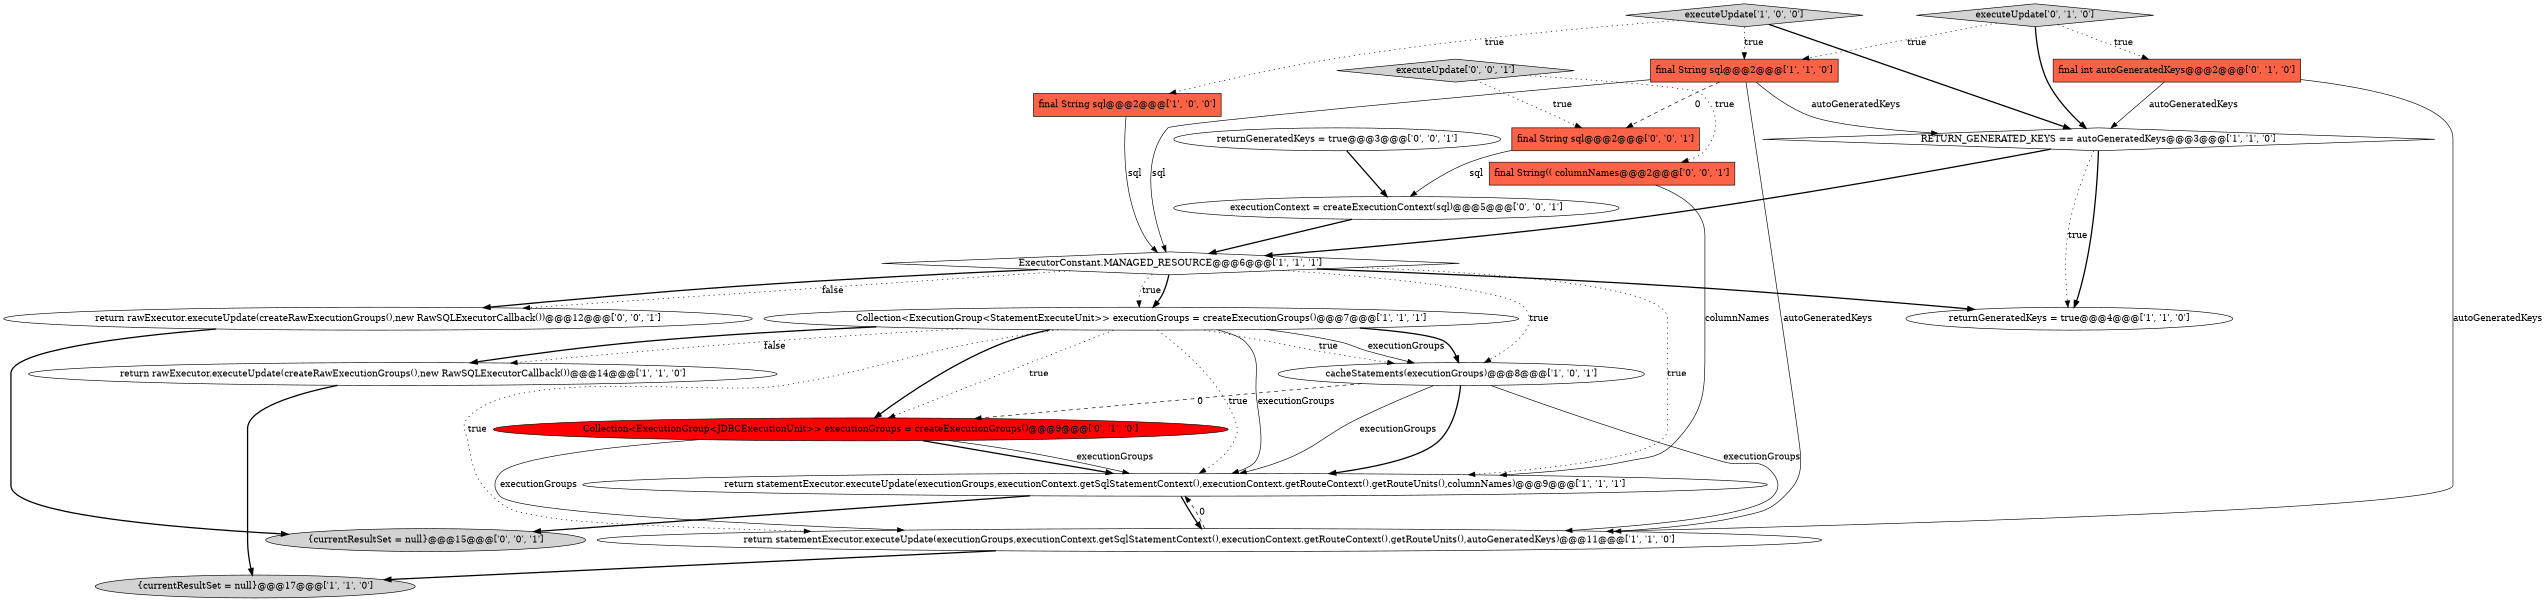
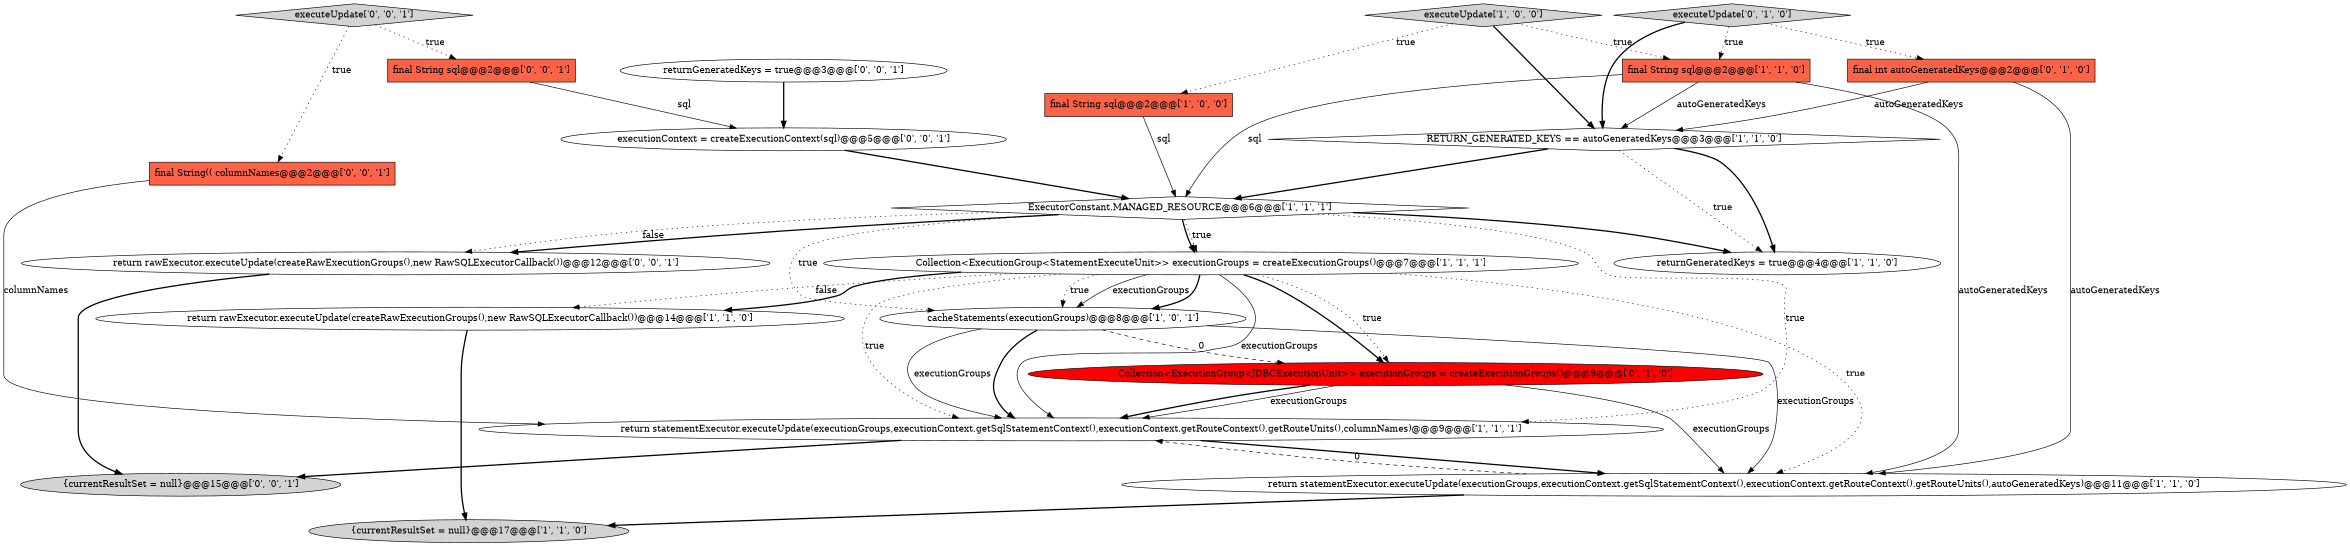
(1676, 103) -> none
